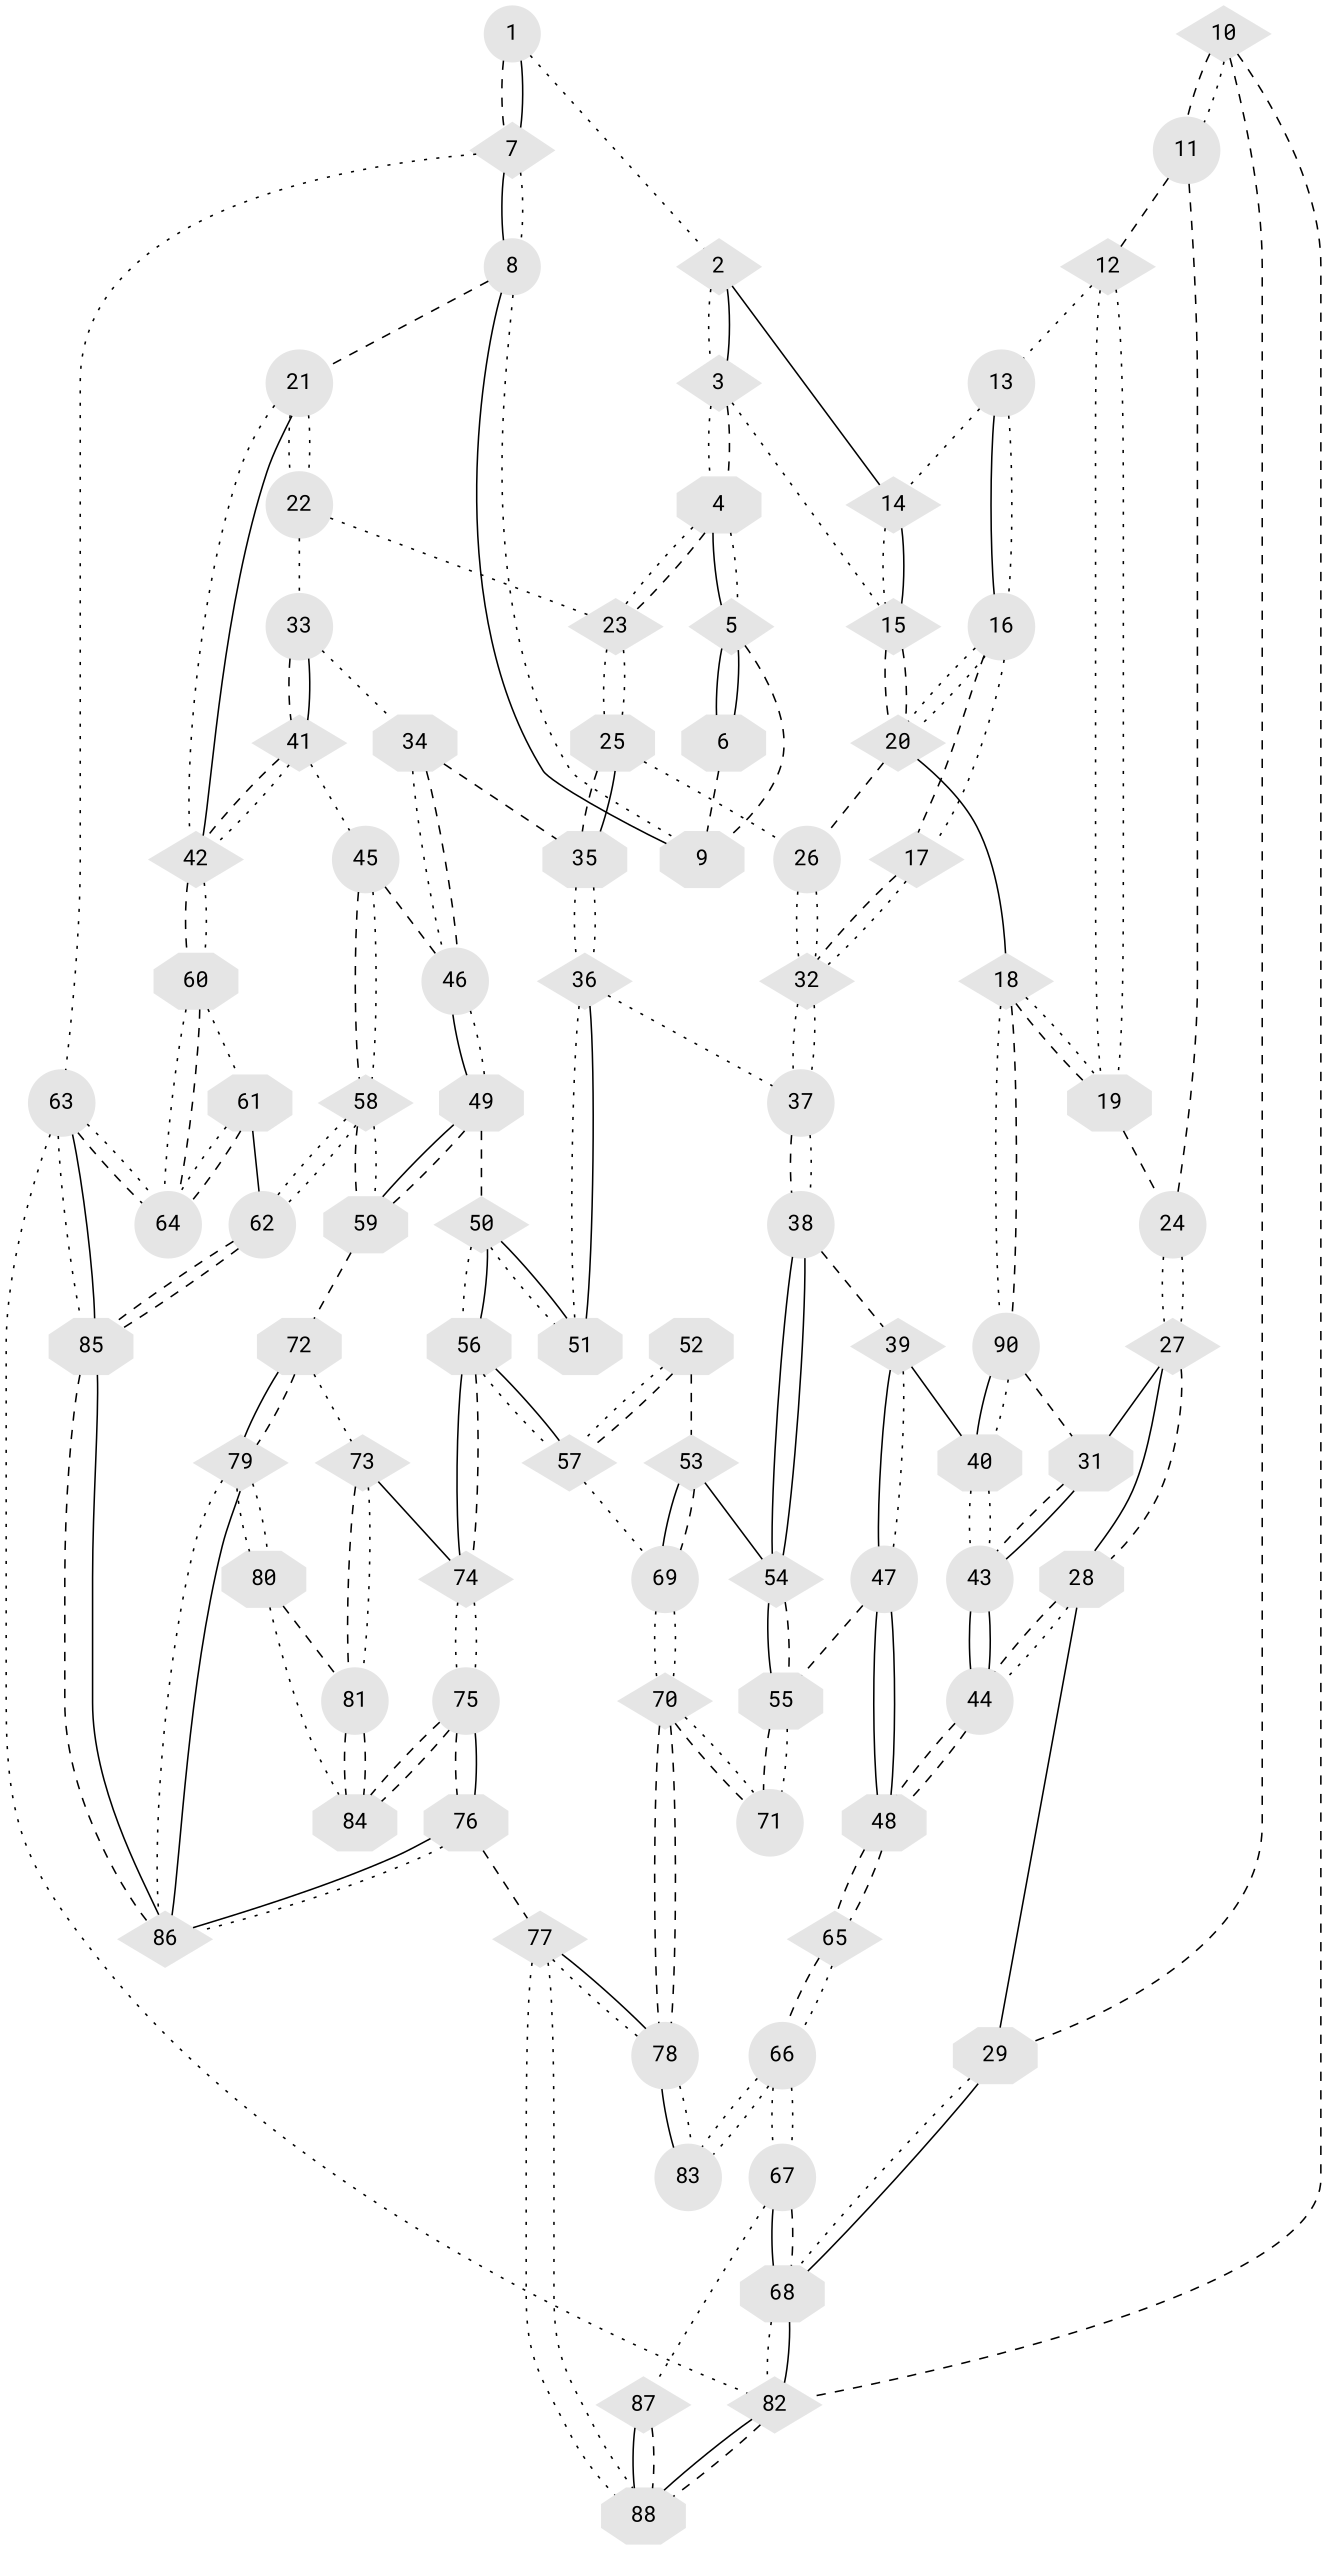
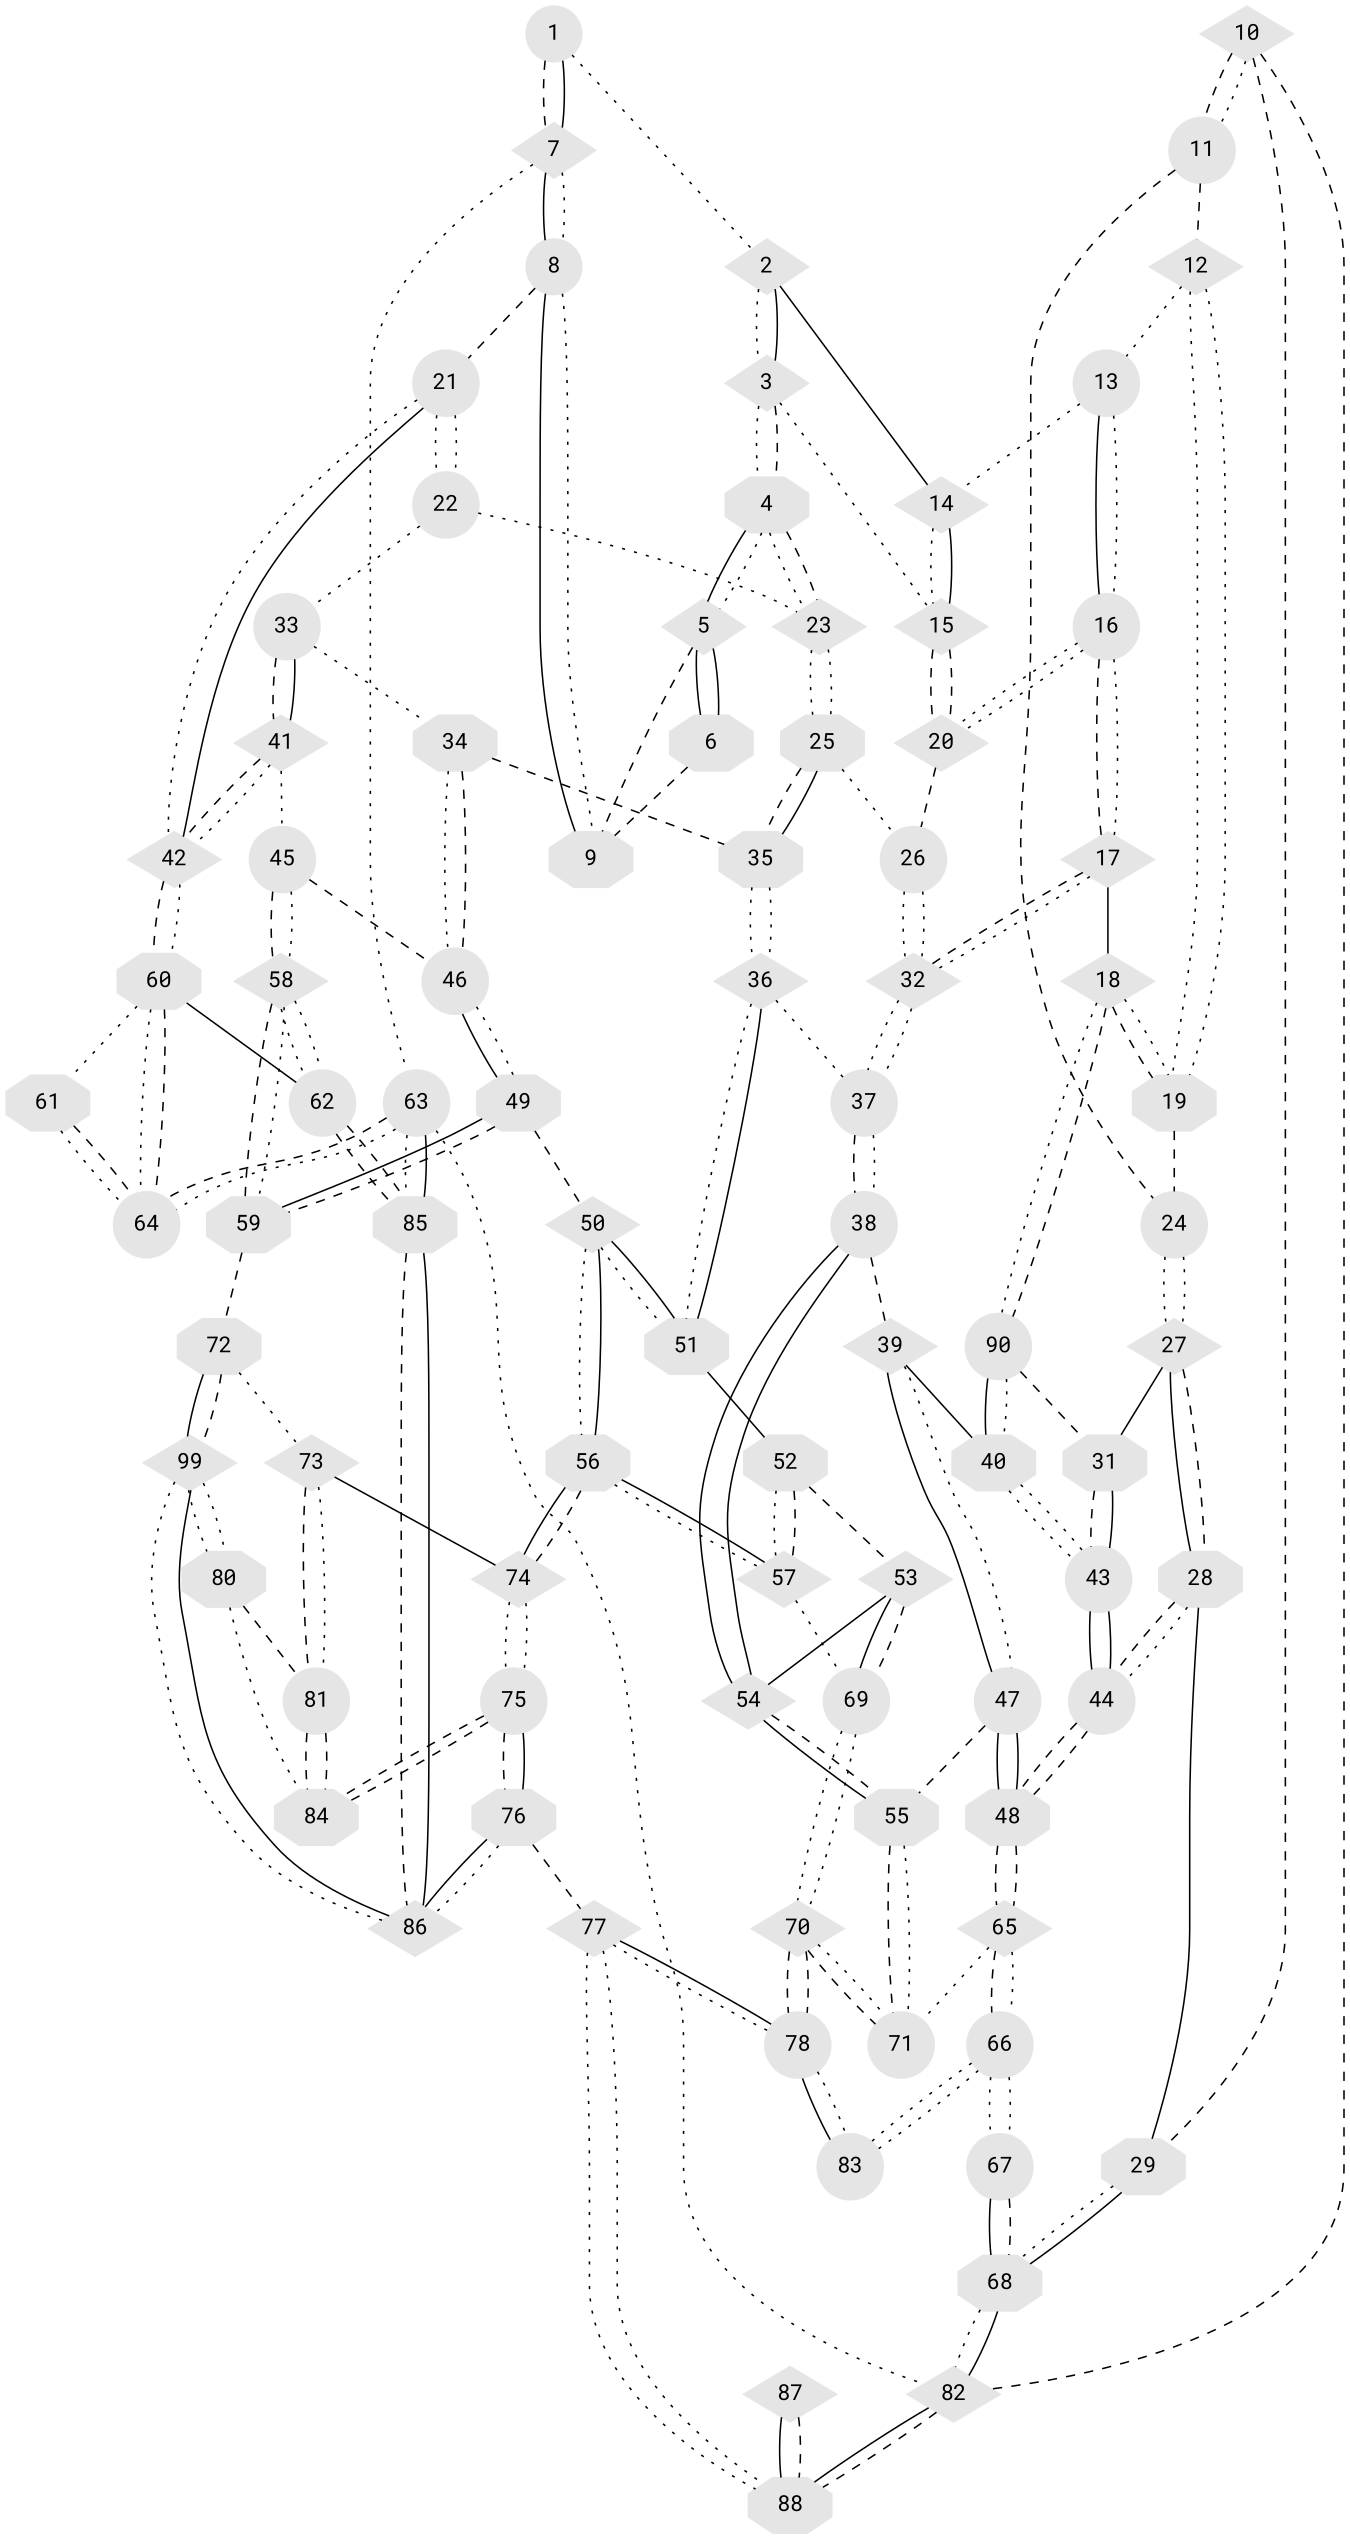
(985, 845) -> (1108, 921)
(256, 1161) -> (241, 1043)
none -> (737, 1406)
(241, 1463) -> (190, 1463)
none -> (956, 1984)
(709, 2294) -> none
